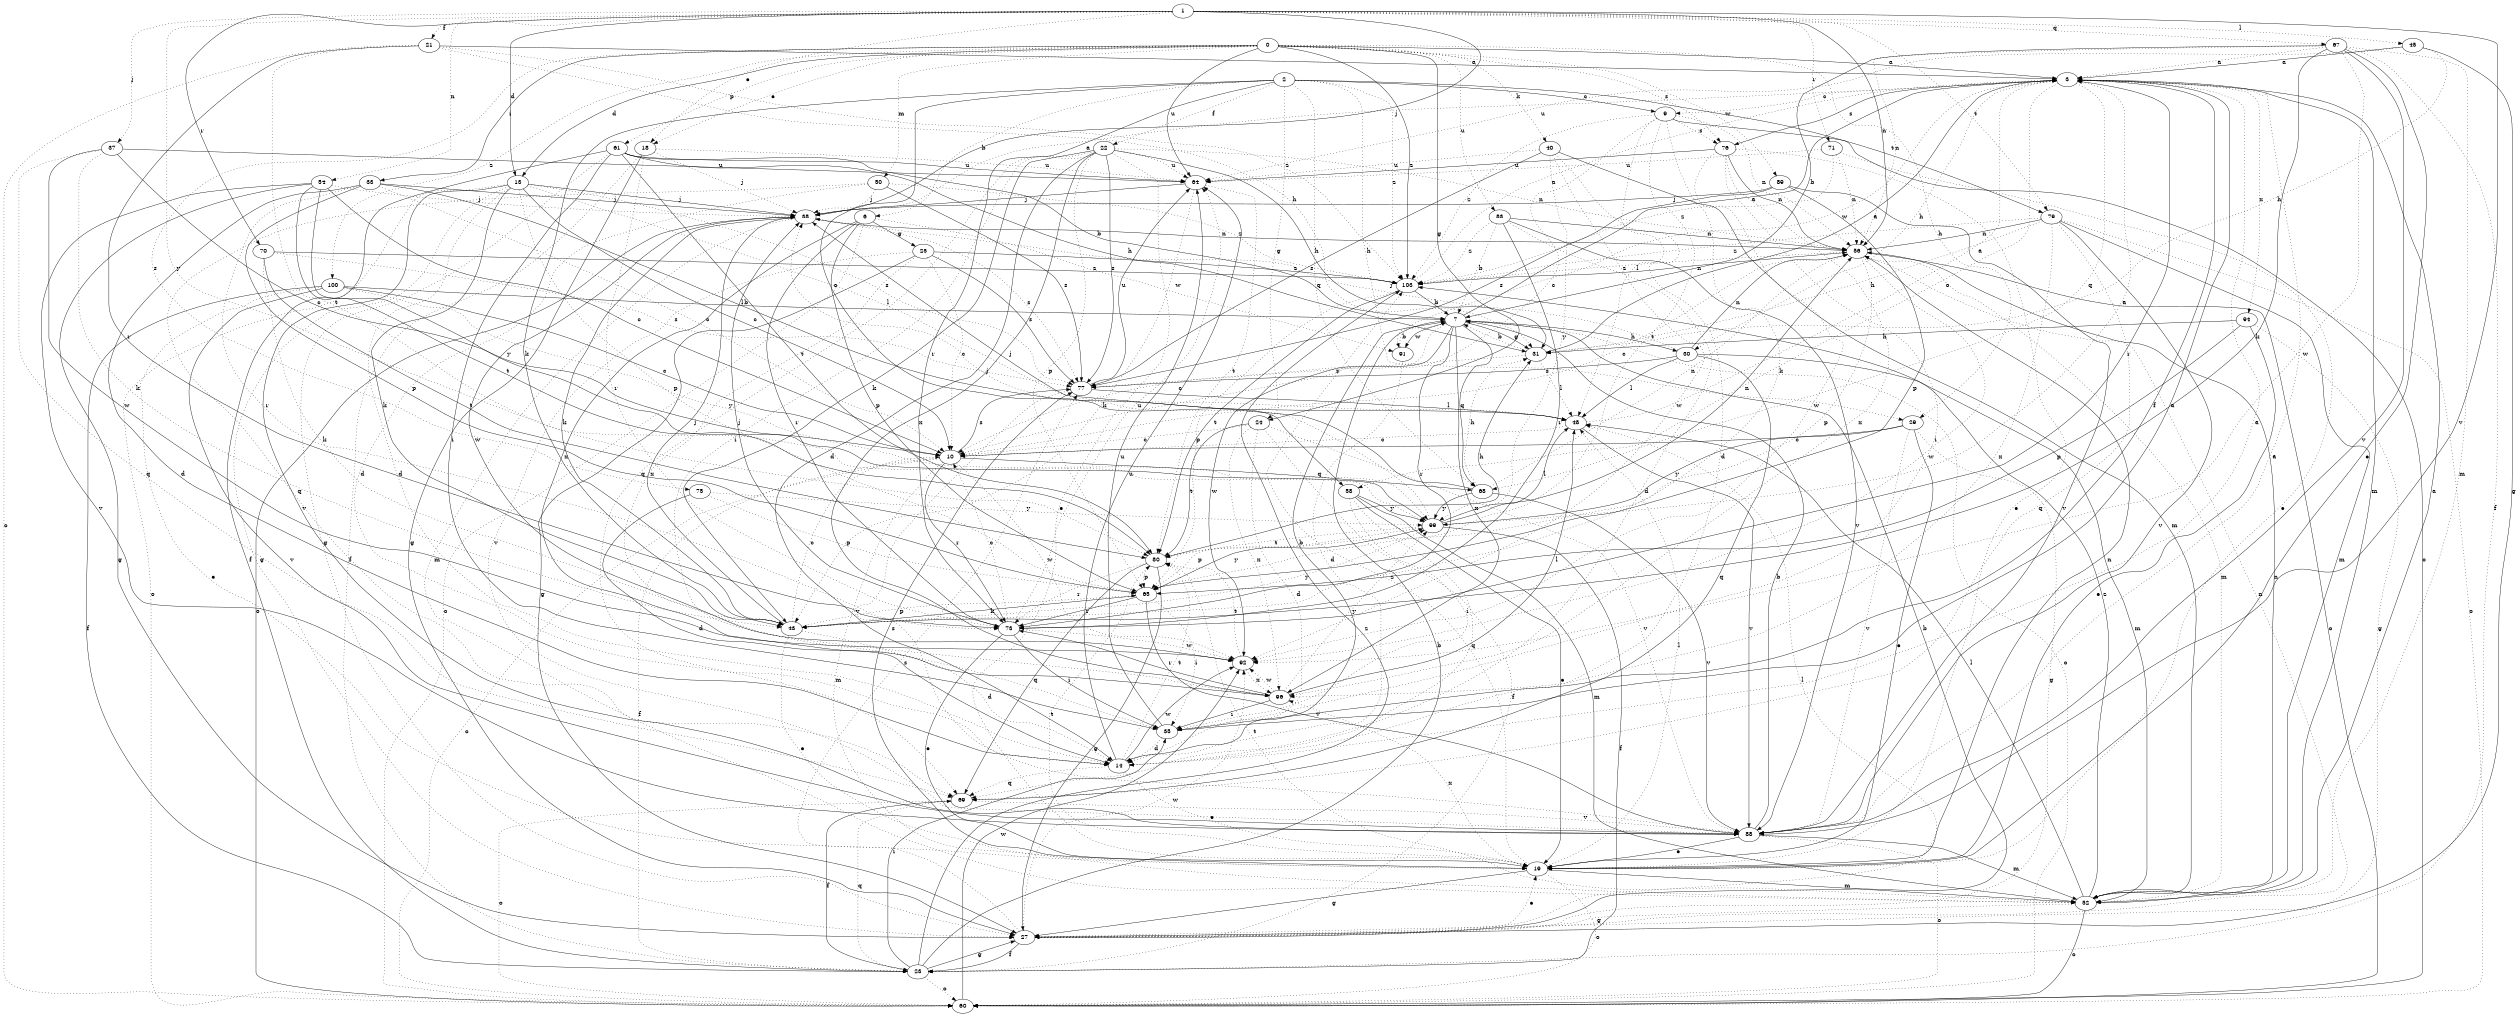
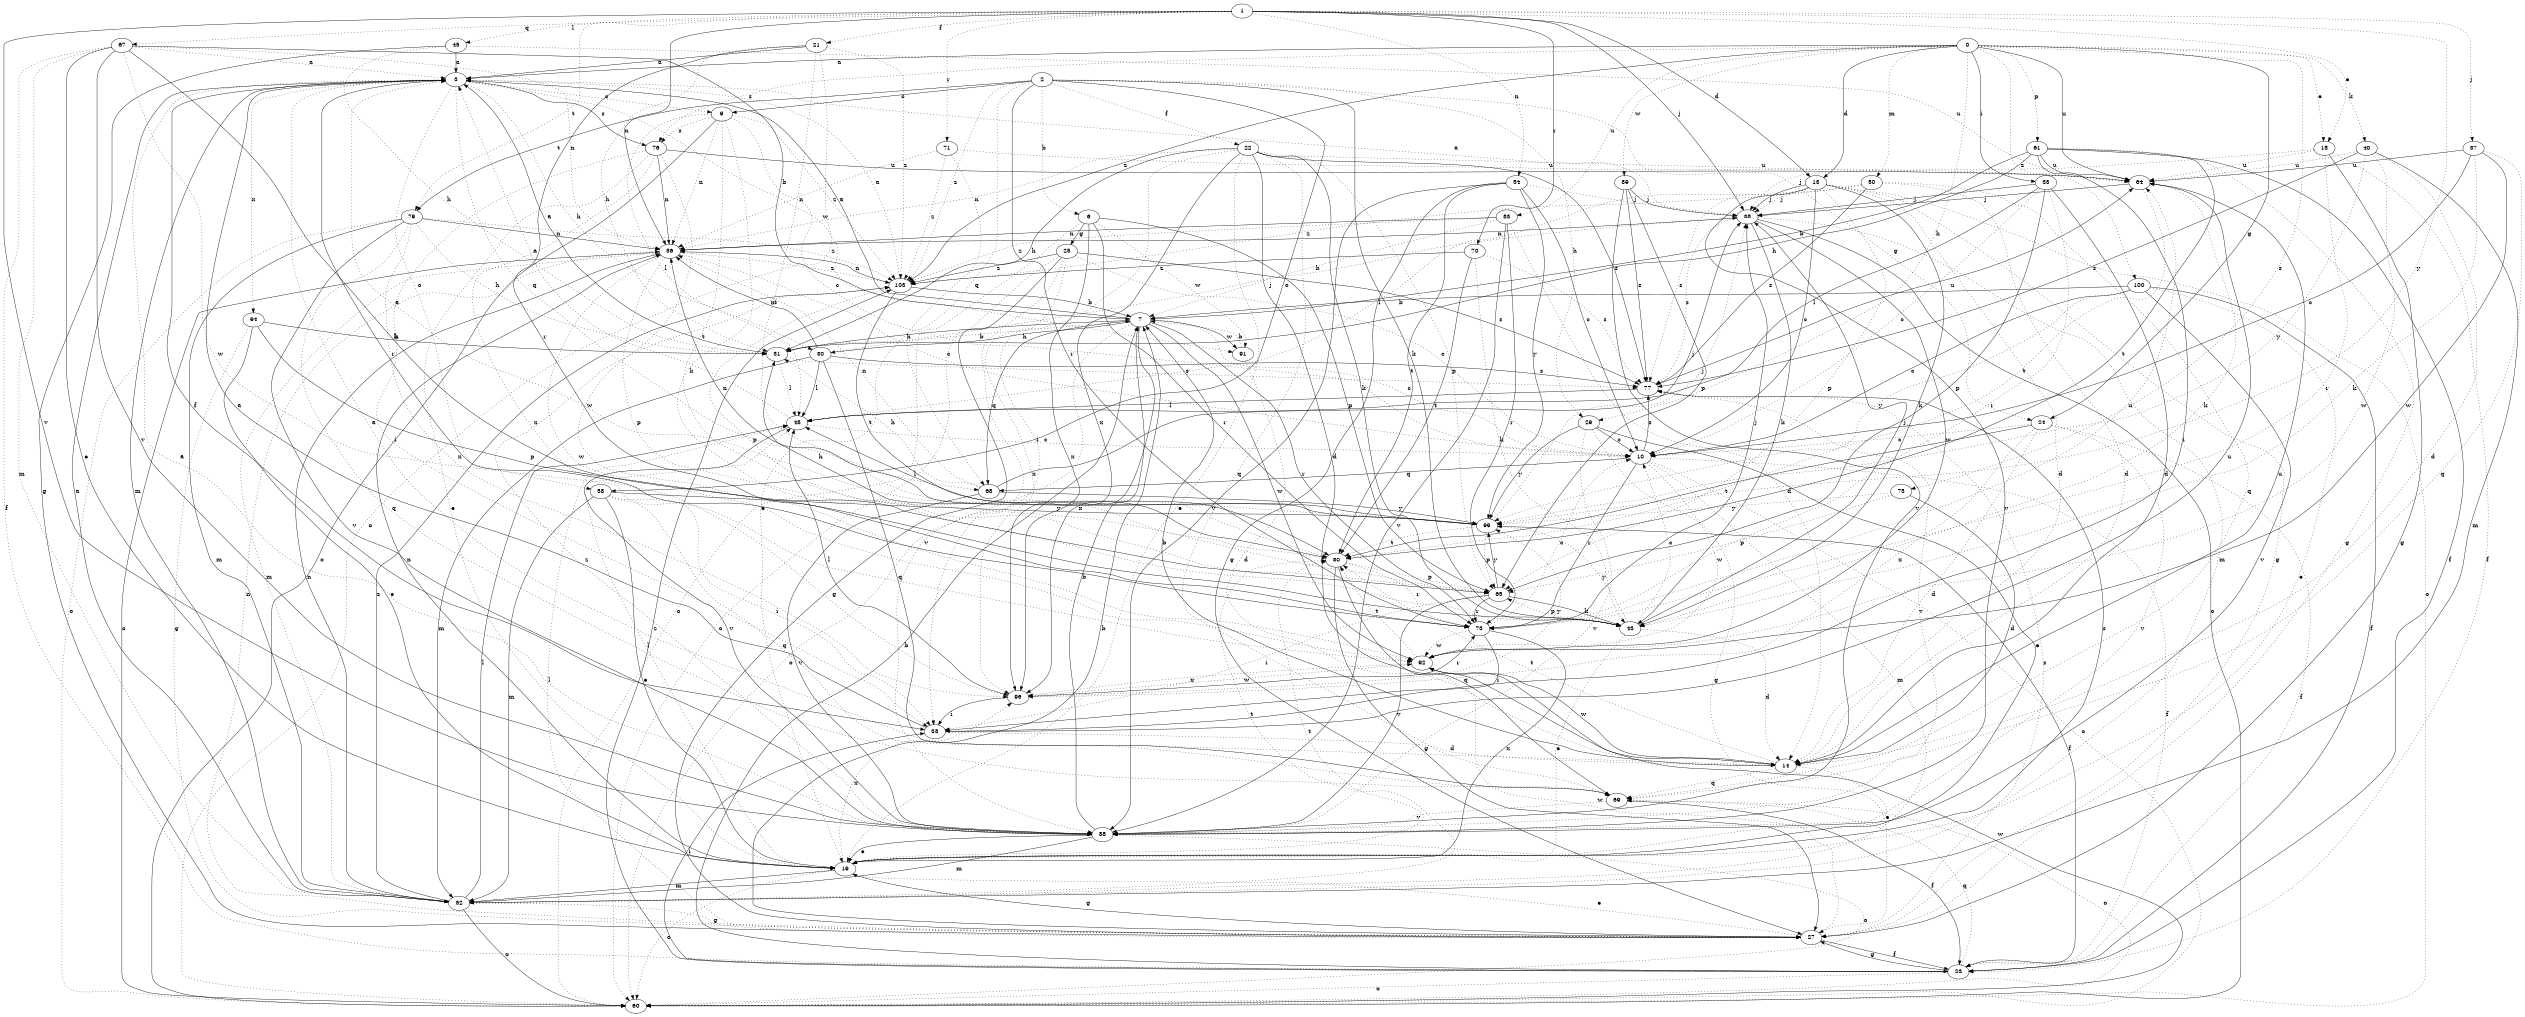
(1516, 337) -> (909, 337)
none -> (782, 565)
(1367, 569) -> (592, 573)
(928, 749) -> (1508, 749)
